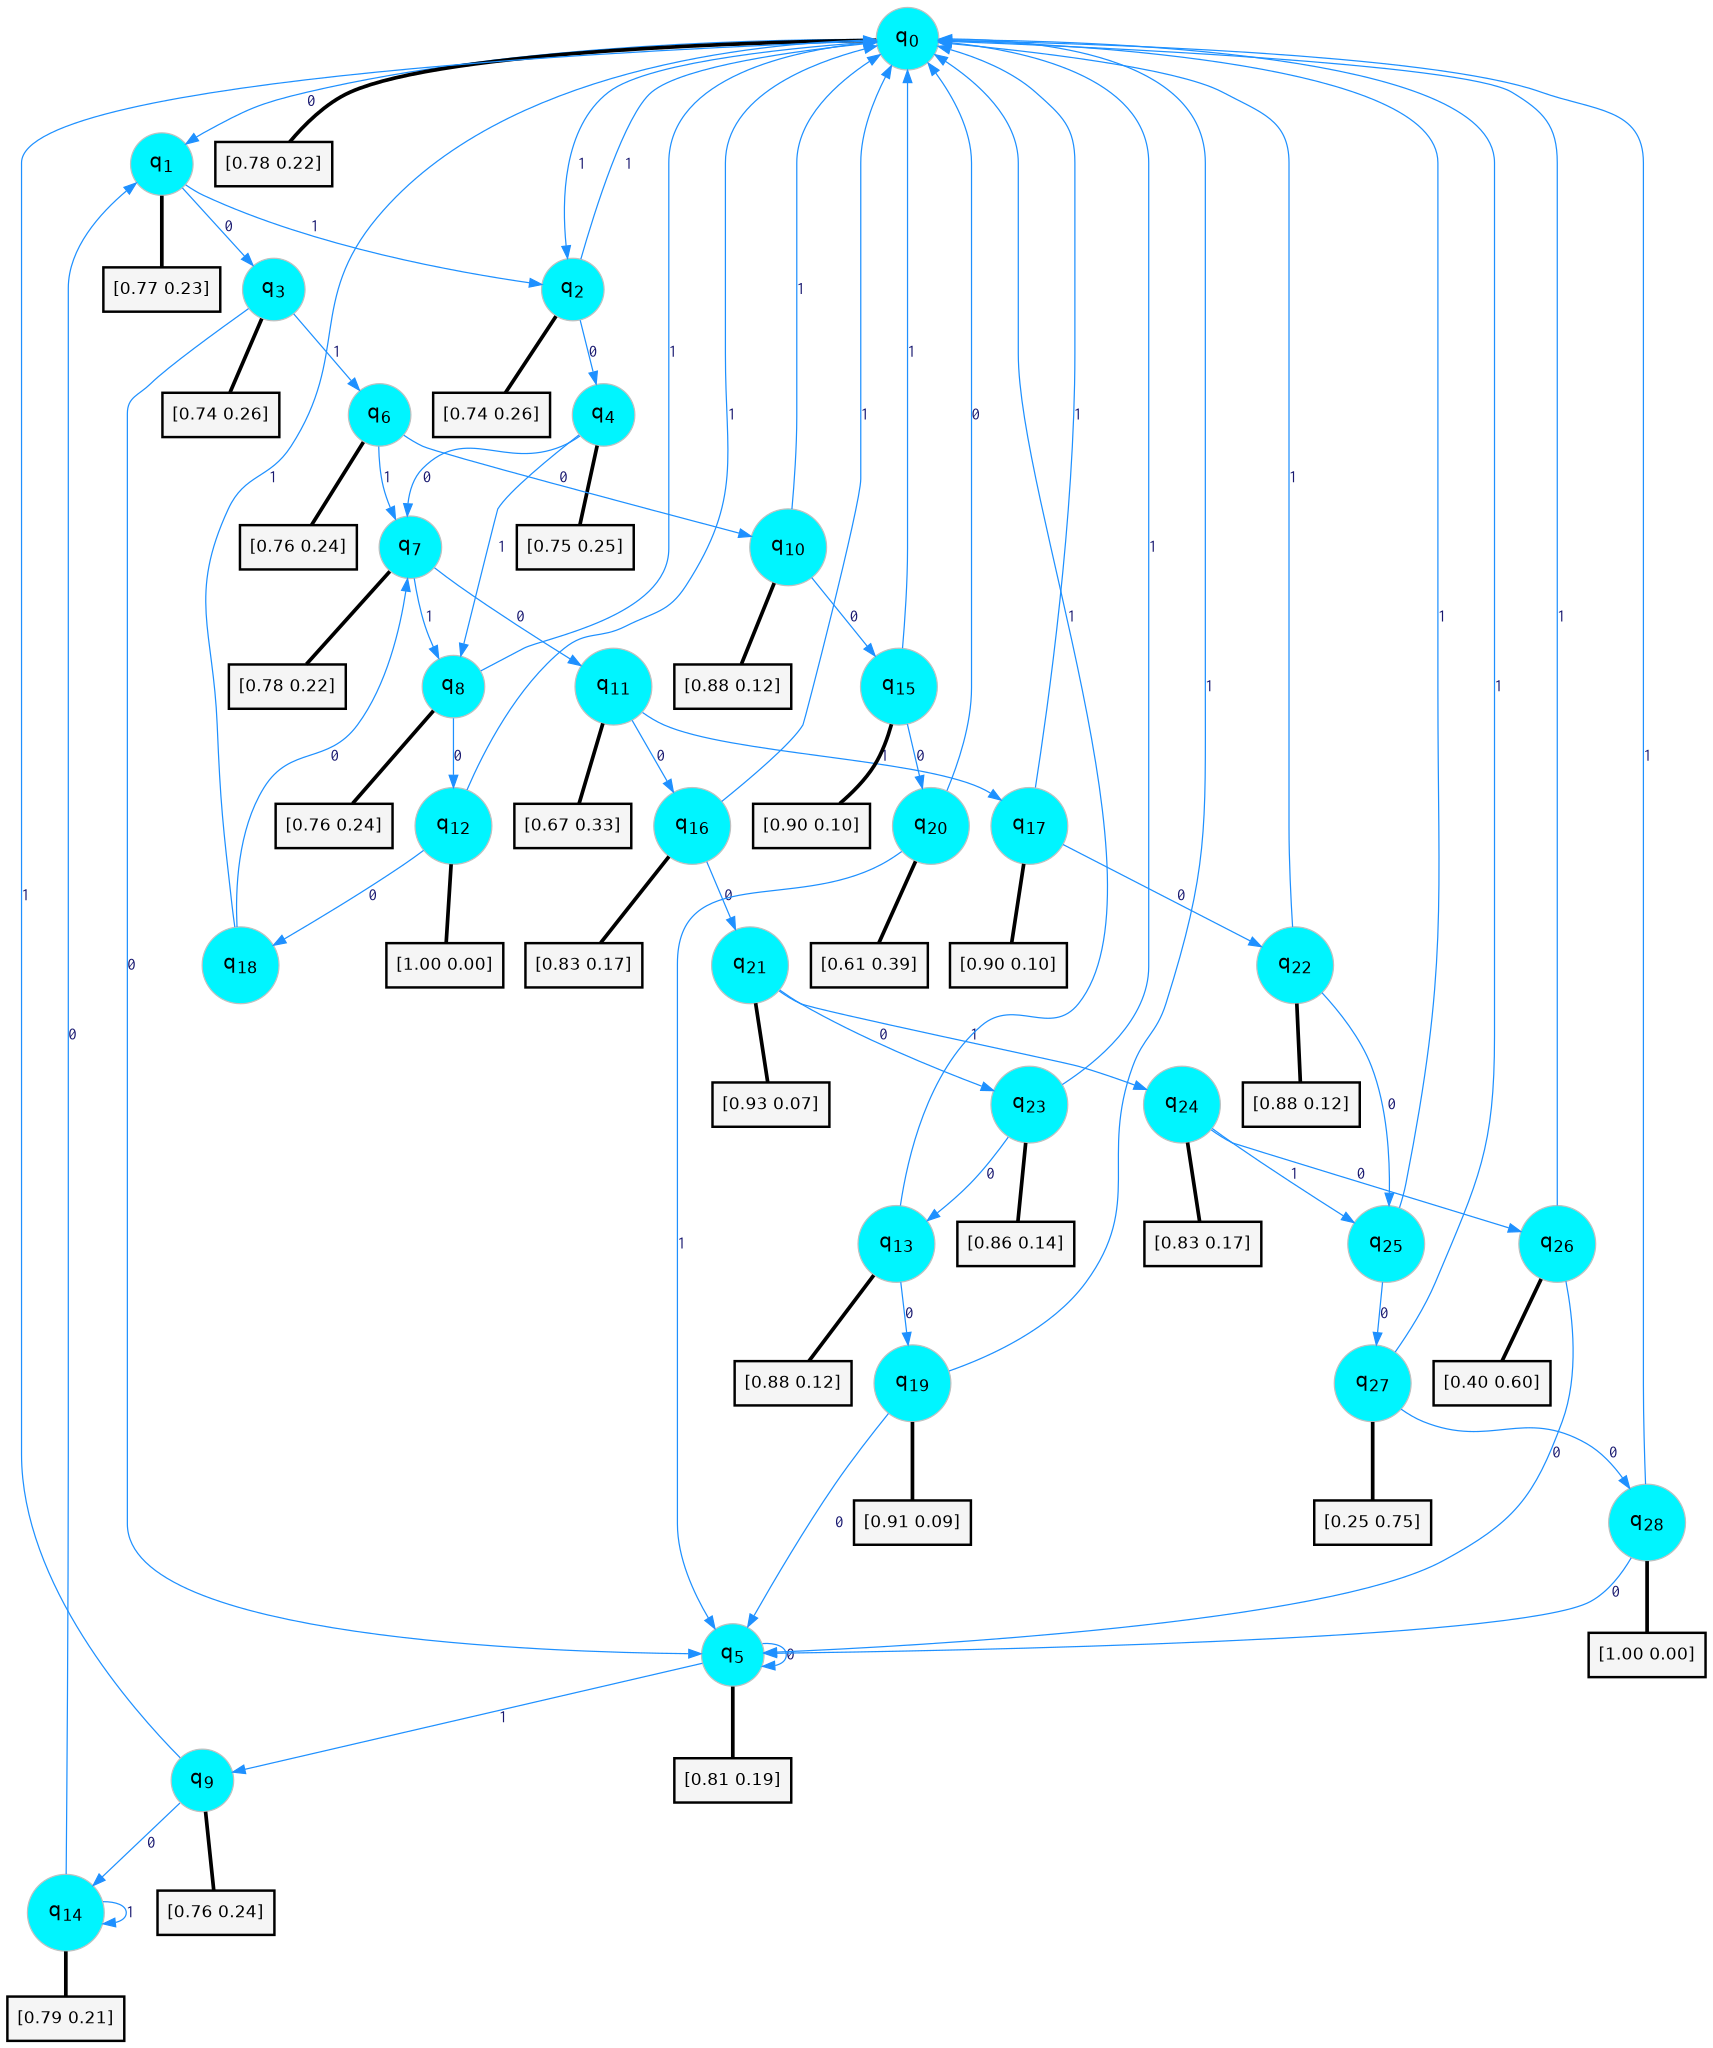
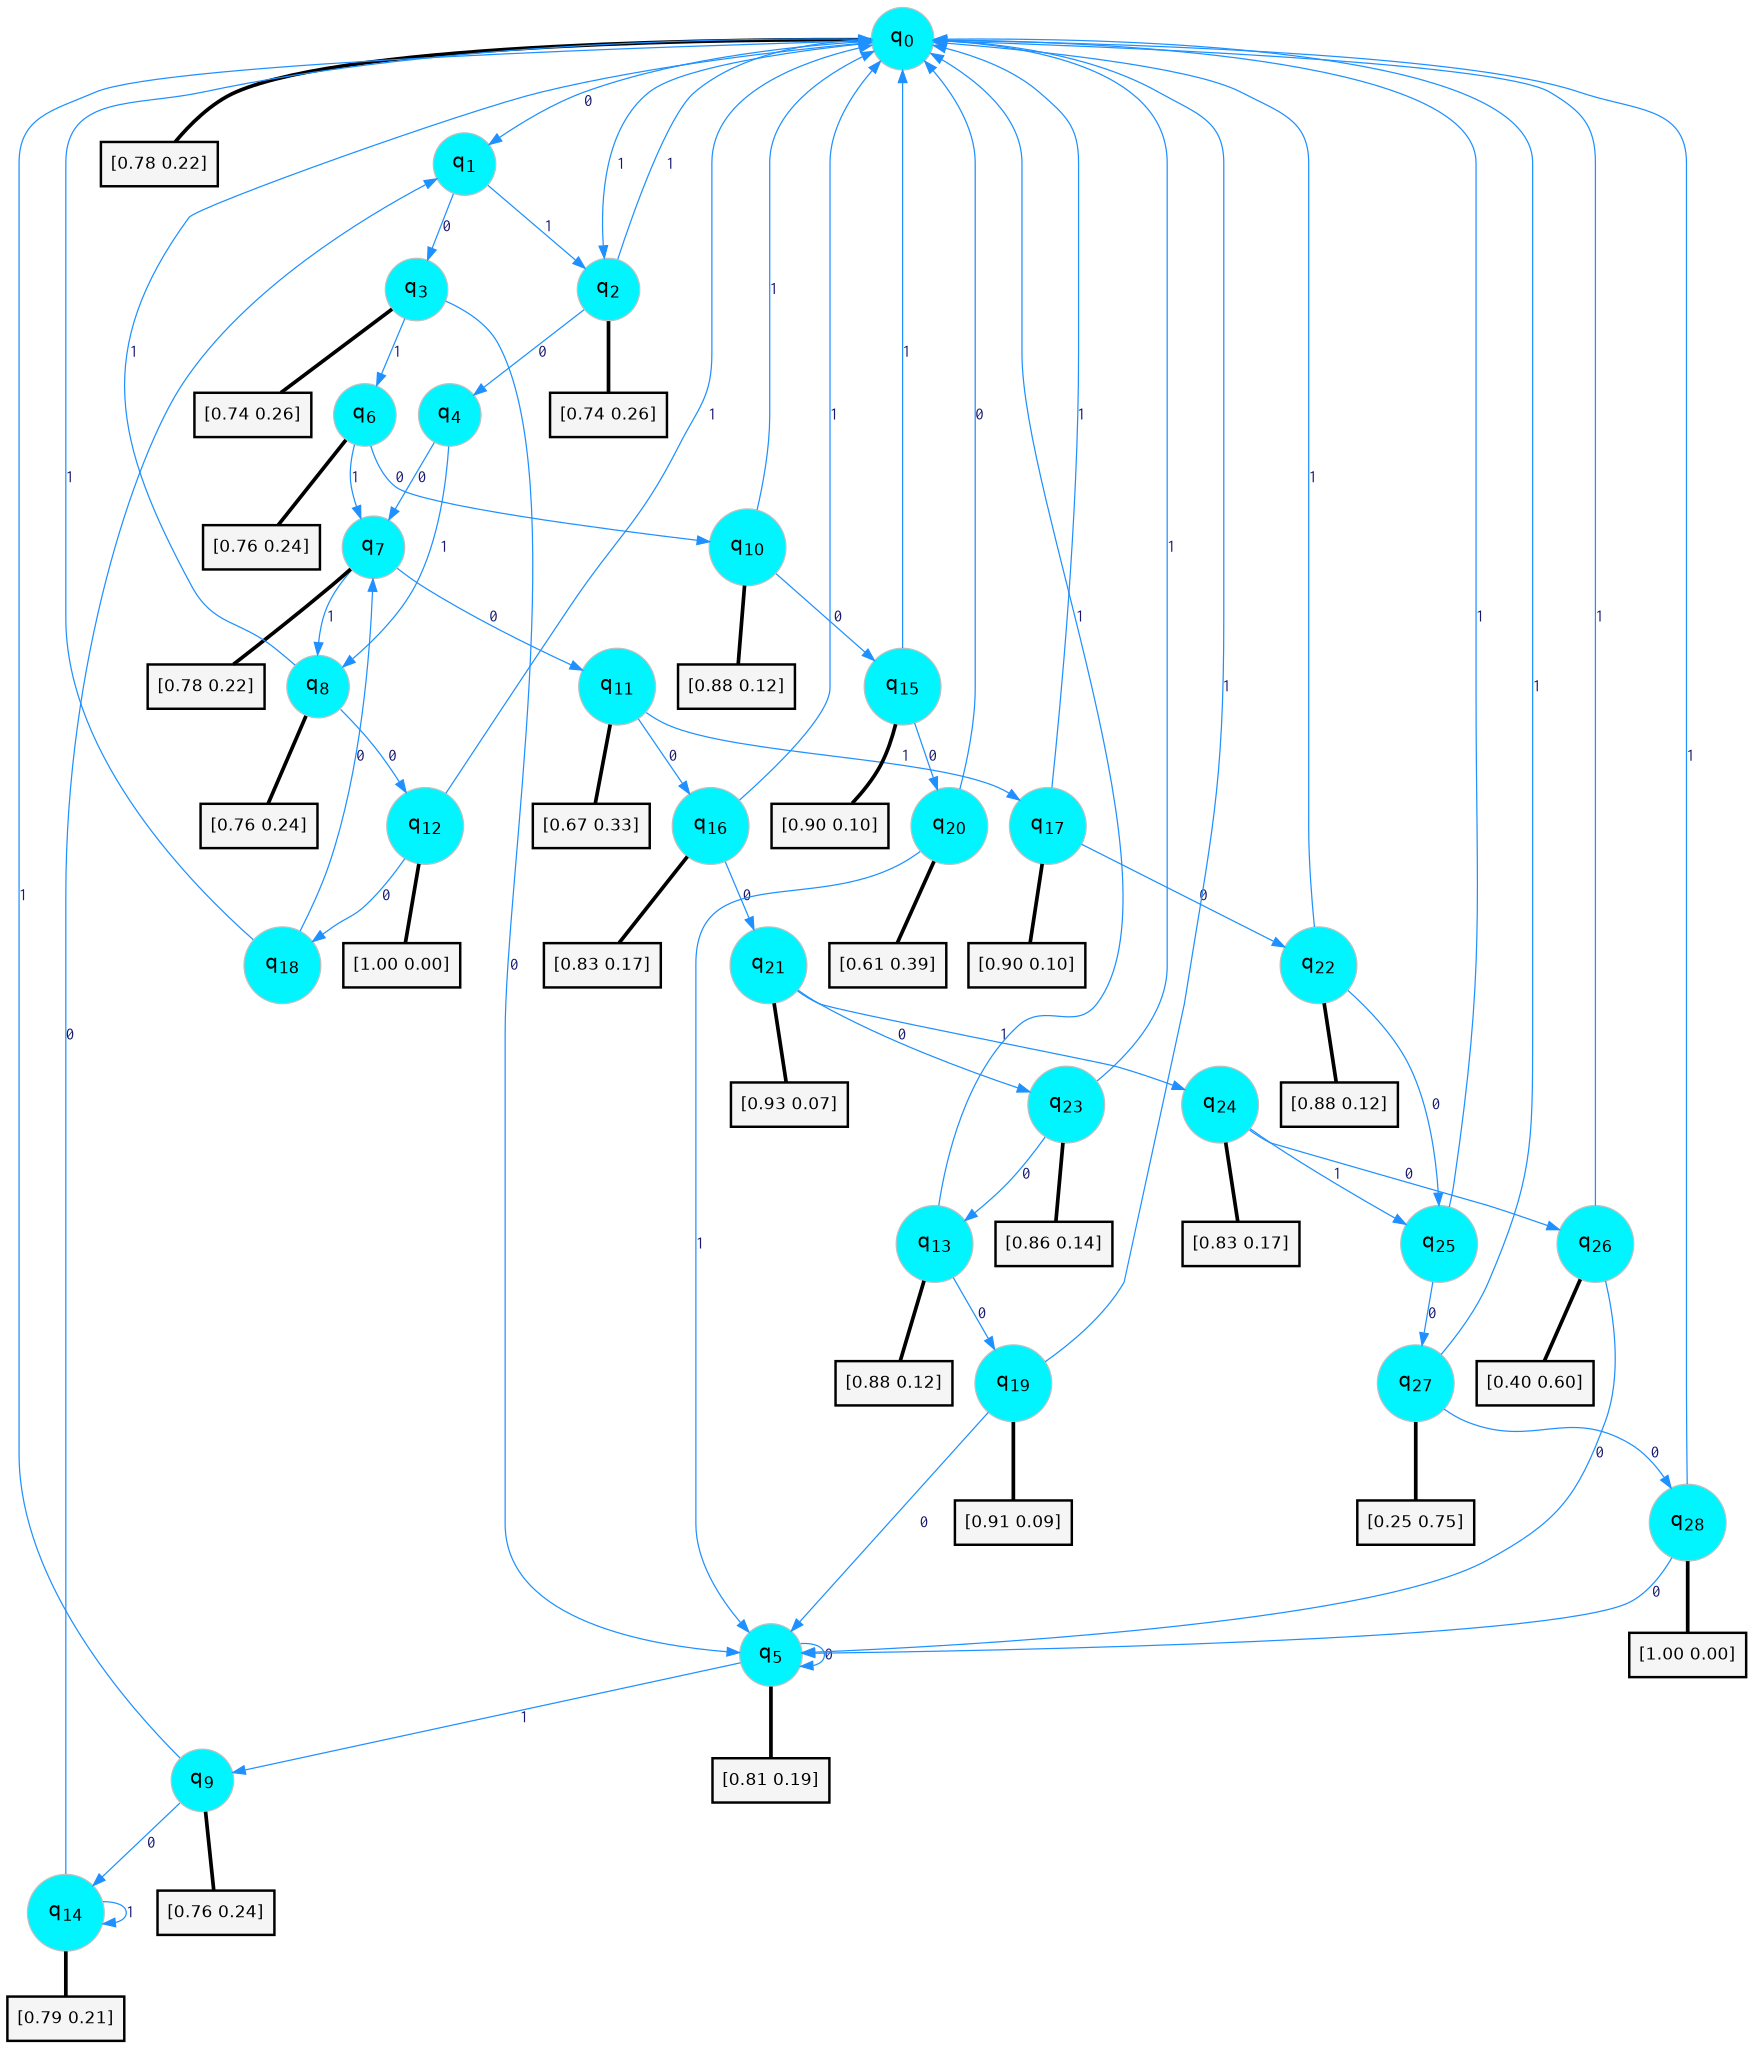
(162, 290) -> none
(575, 547) -> none
